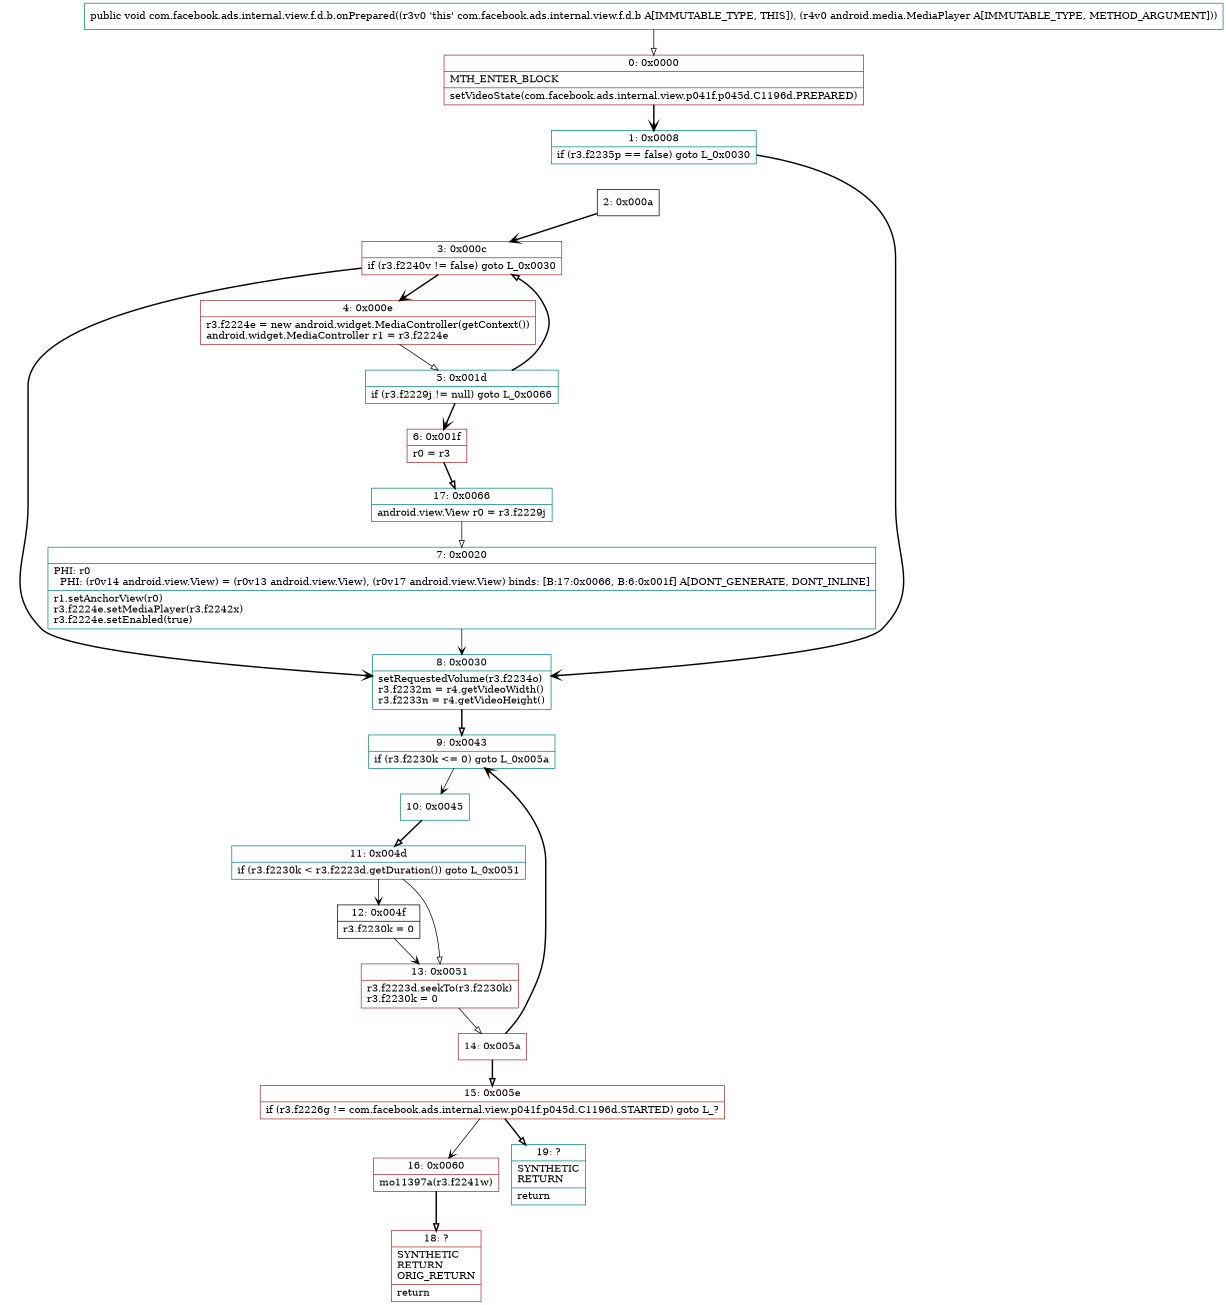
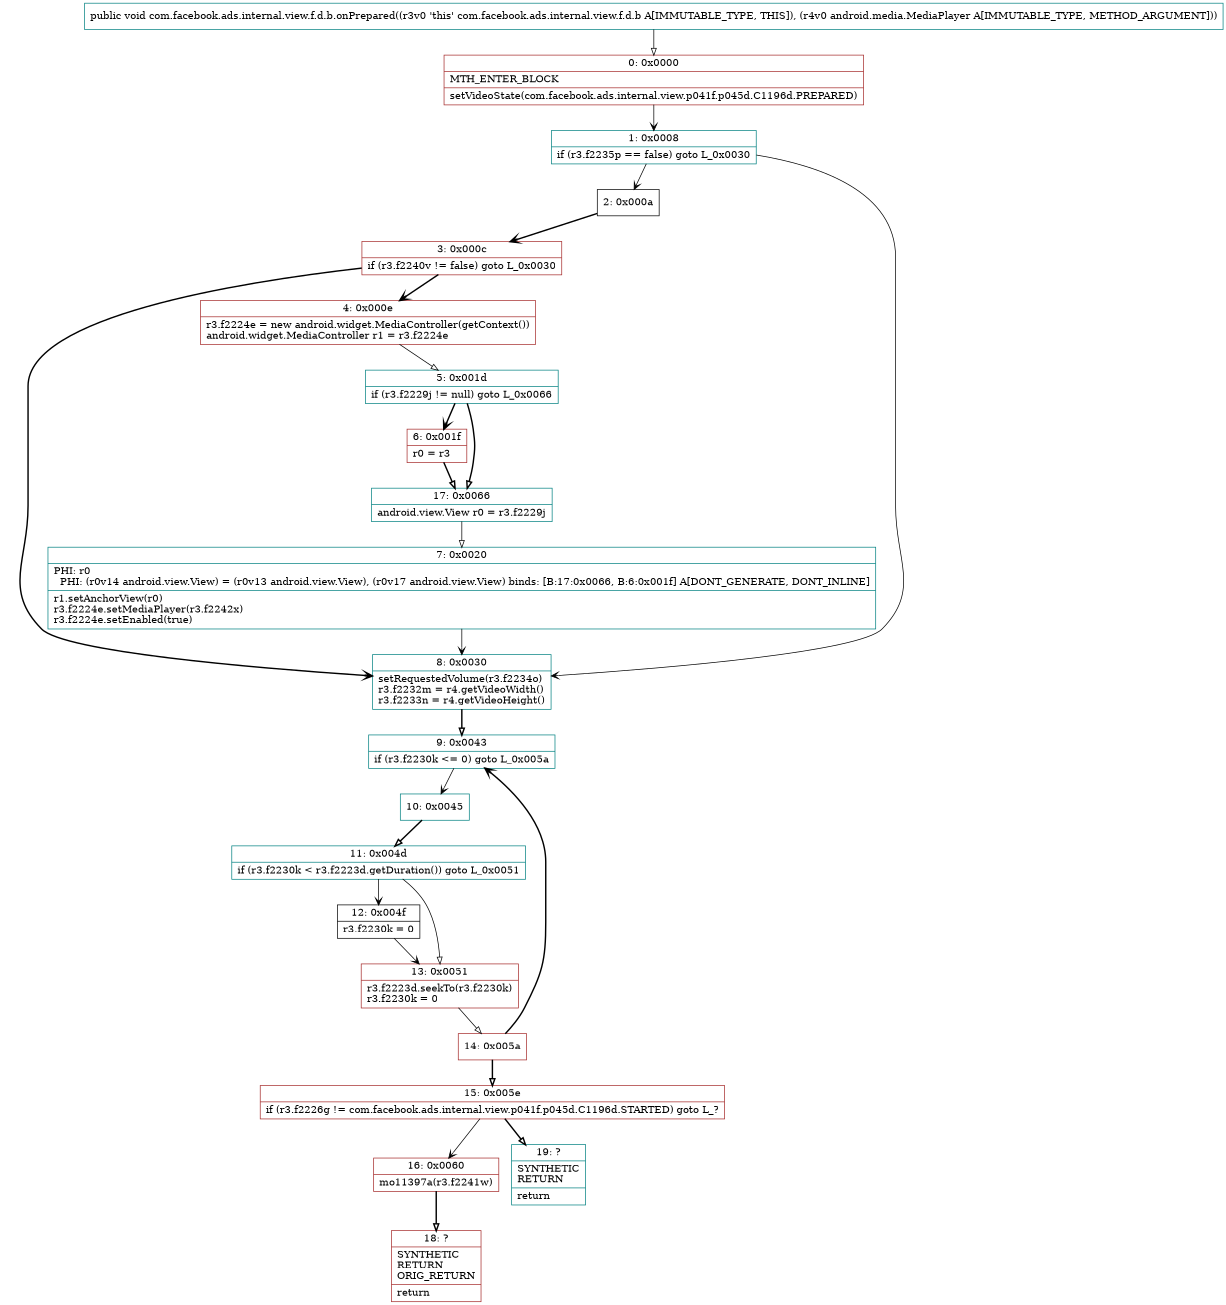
(654, 114) -> (654, 114)
none -> (642, 173)
(549, 326) -> (475, 442)
(896, 517) -> (896, 517)
